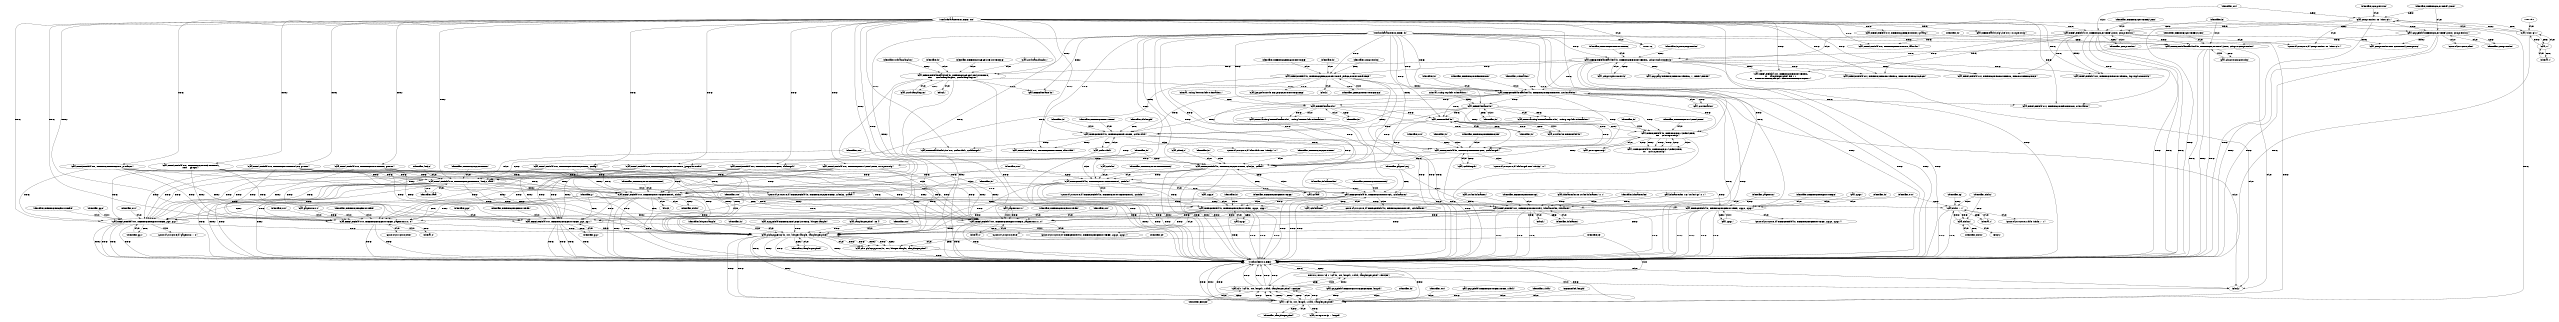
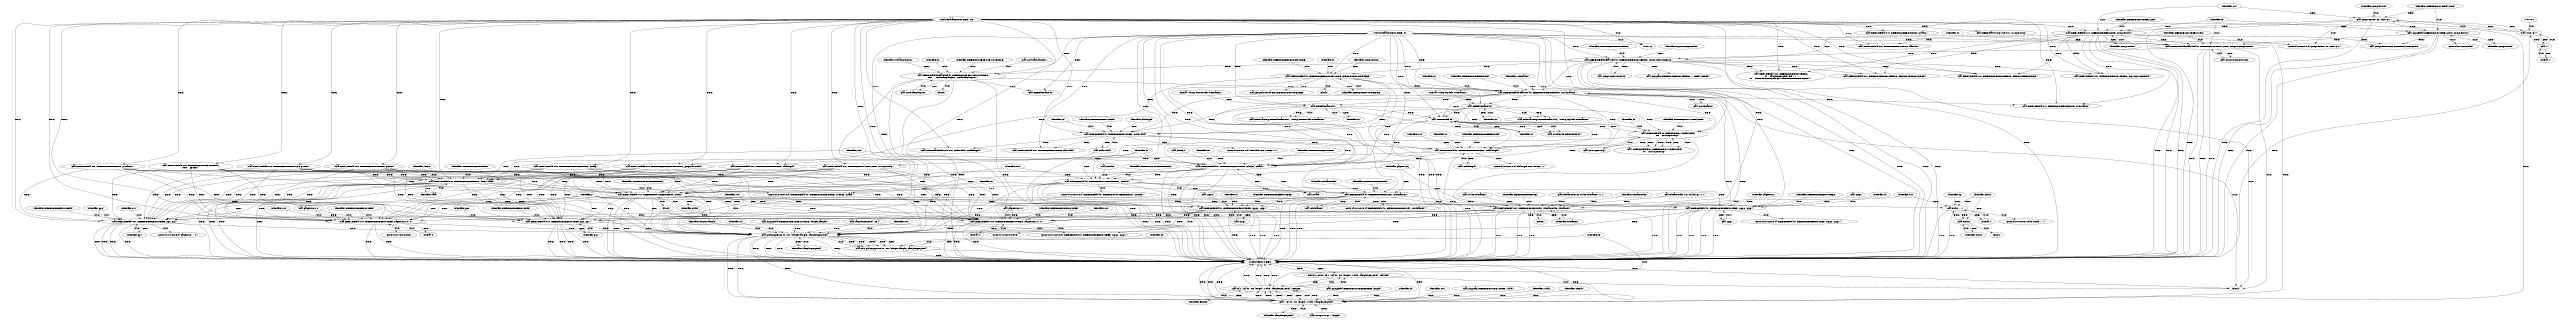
(2099, 33) -> (2099, 33)
(1597, 127) -> (1581, 126)
(526, 188) -> none
(1488, 289) -> (1488, 289)
(1574, 289) -> (1574, 289)
(1311, 309) -> (1320, 308)
